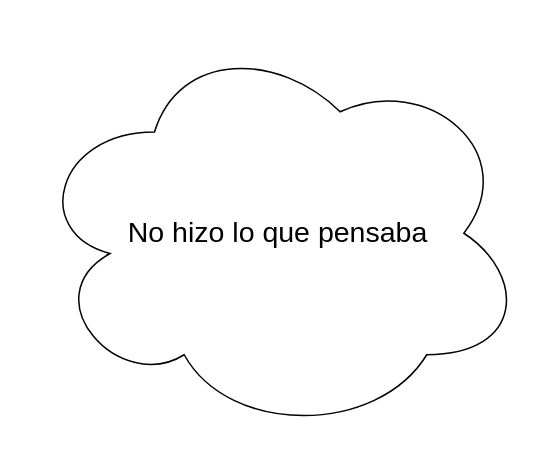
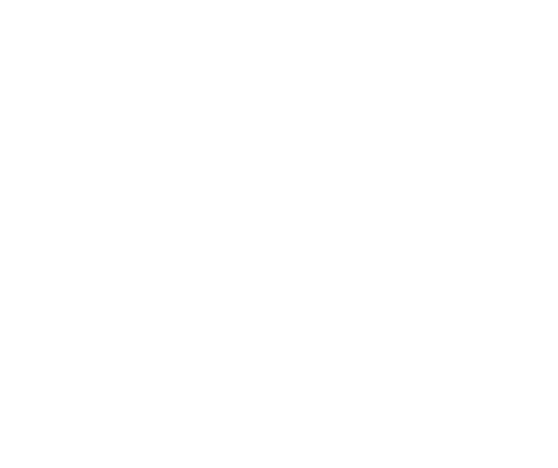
(278, 233) -> none
